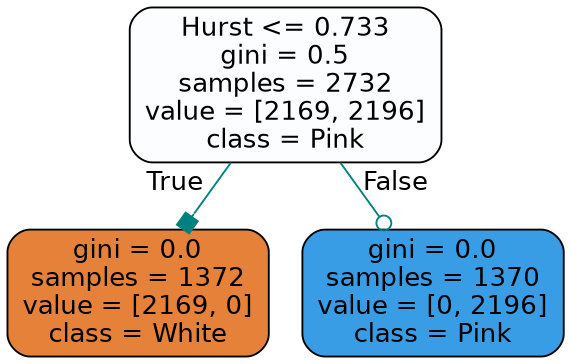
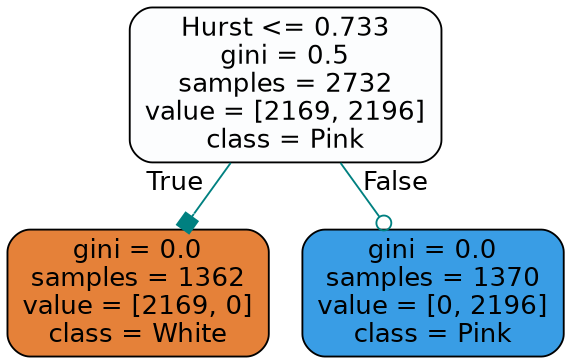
(138, 293) -> (138, 293)
